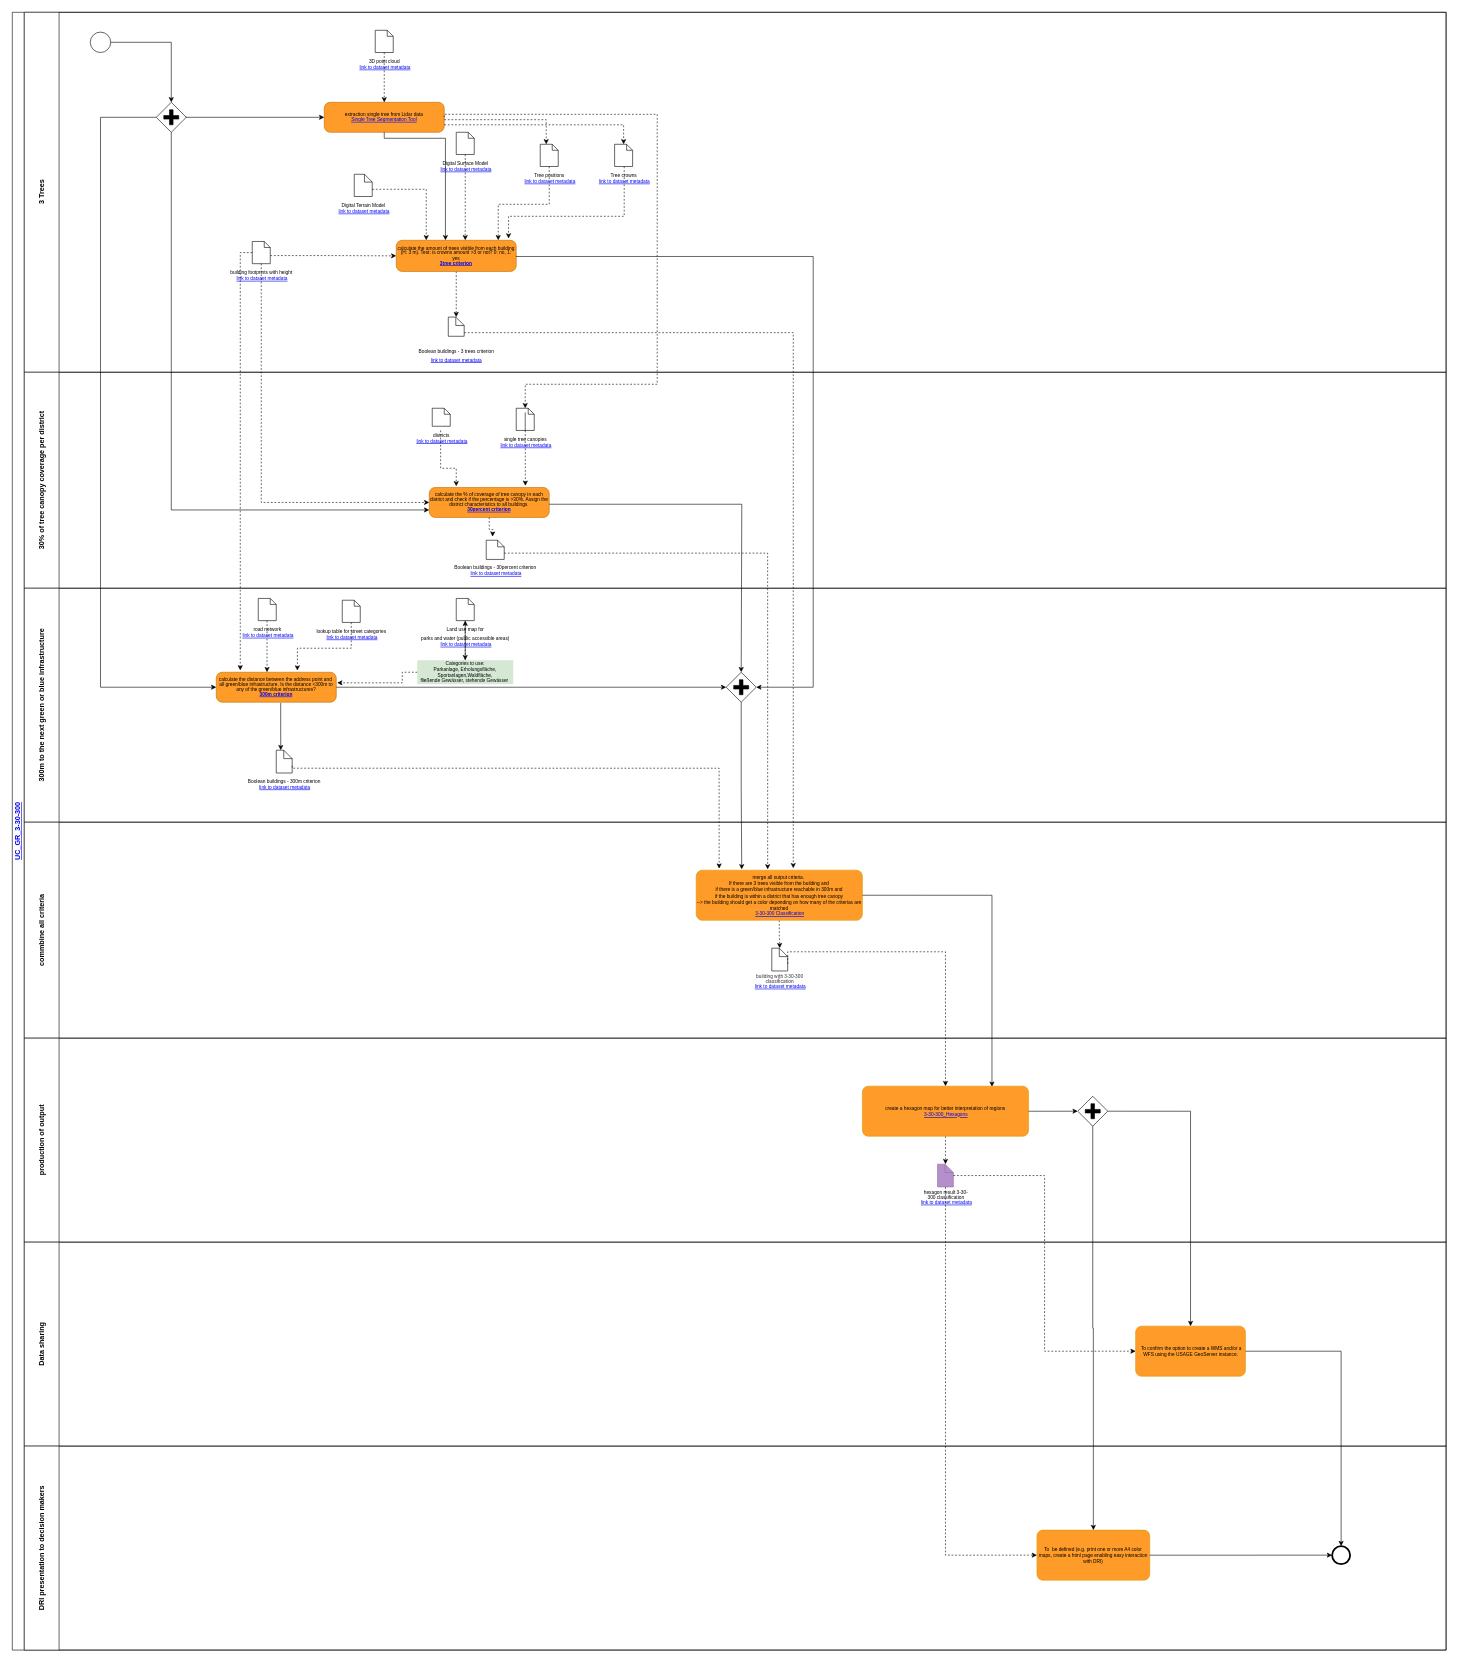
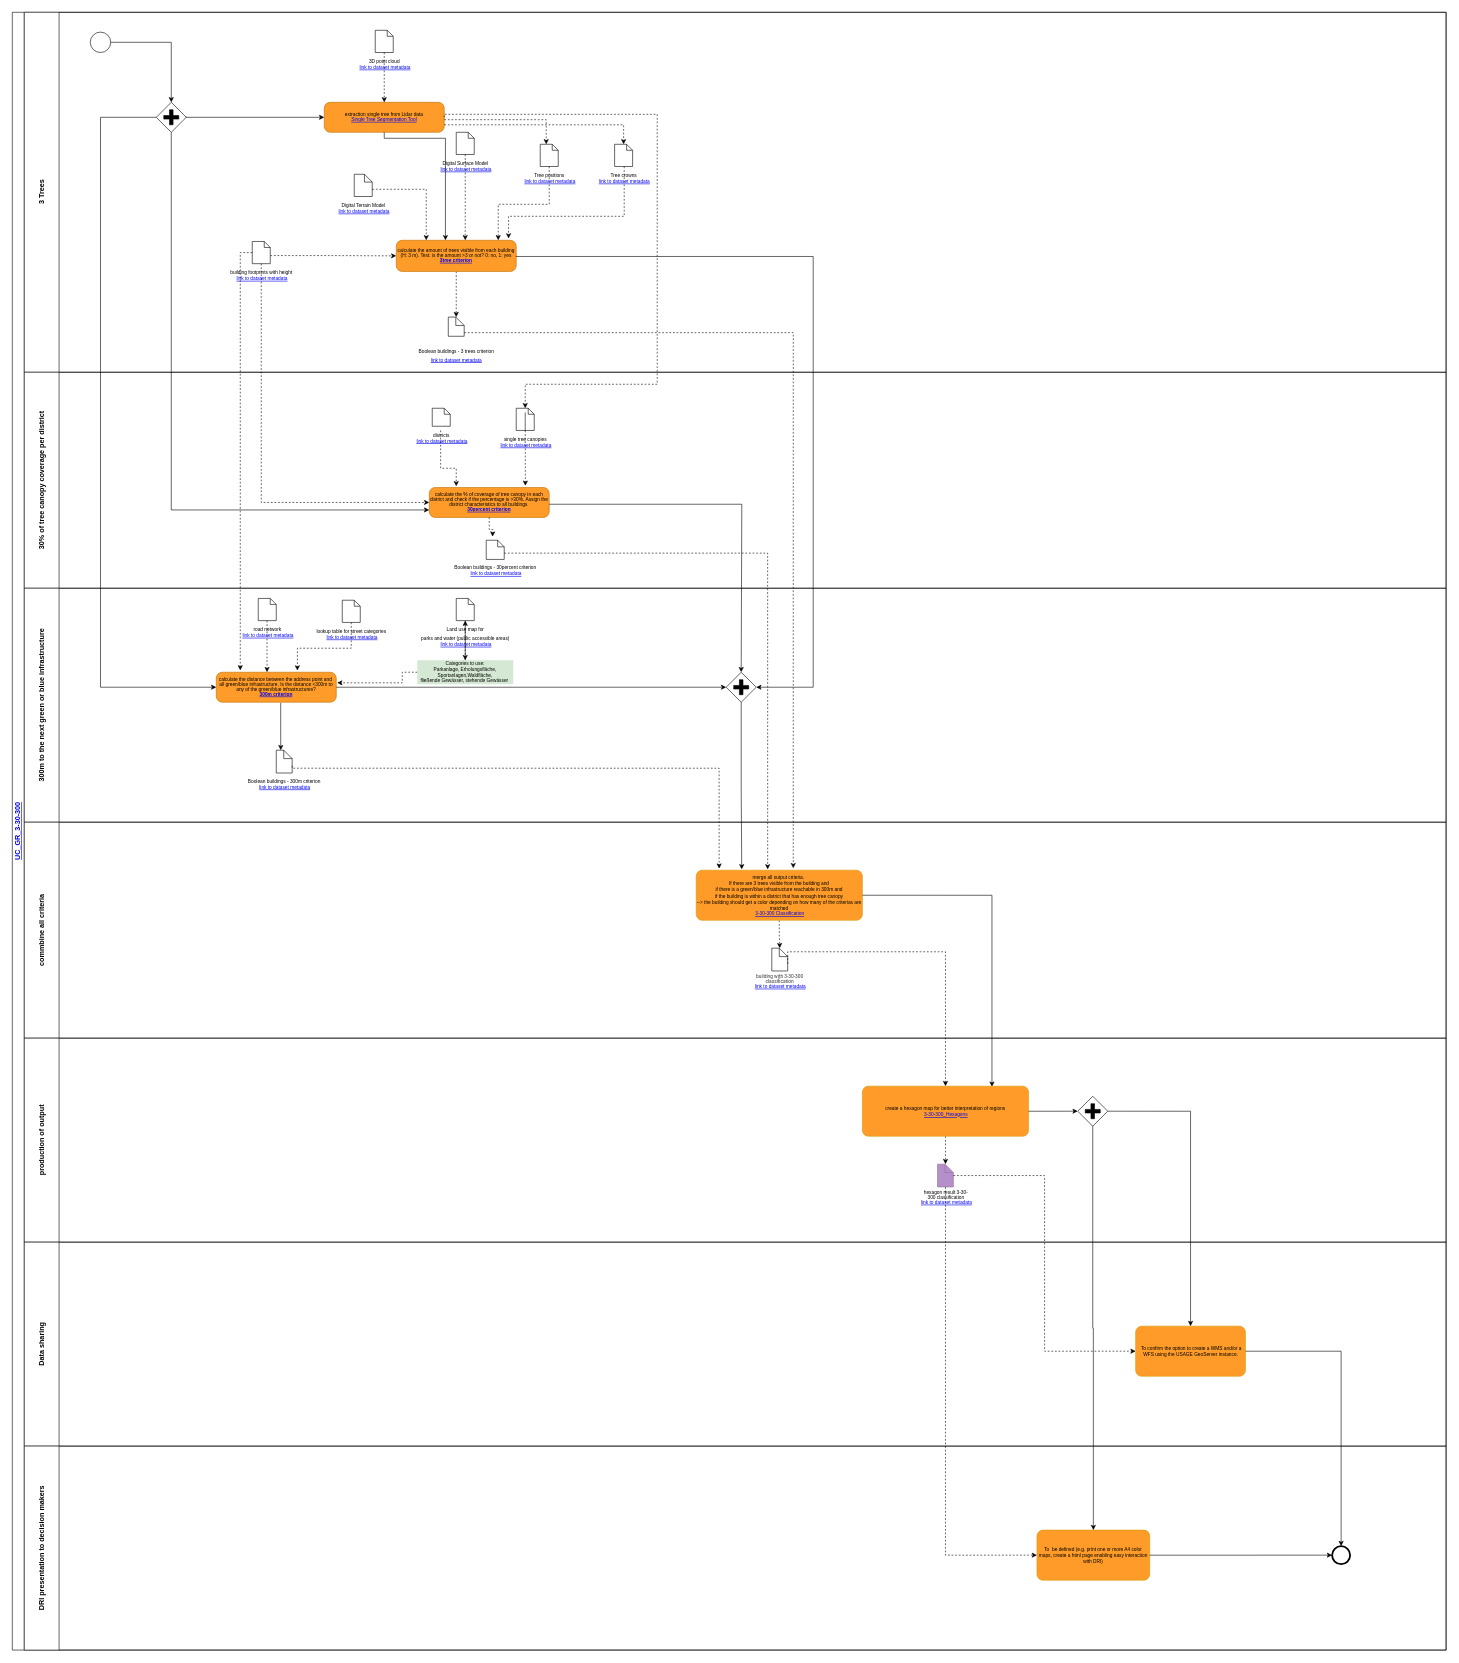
(456, 256) -> (456, 256)
